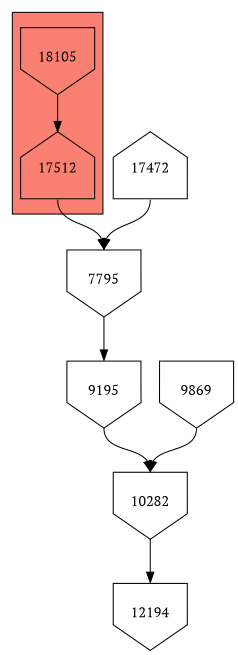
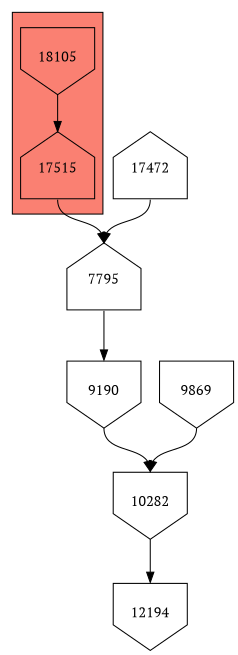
(58, 169) -> (58, 169)
(104, 280) -> (104, 280)
(104, 391) -> (104, 391)
